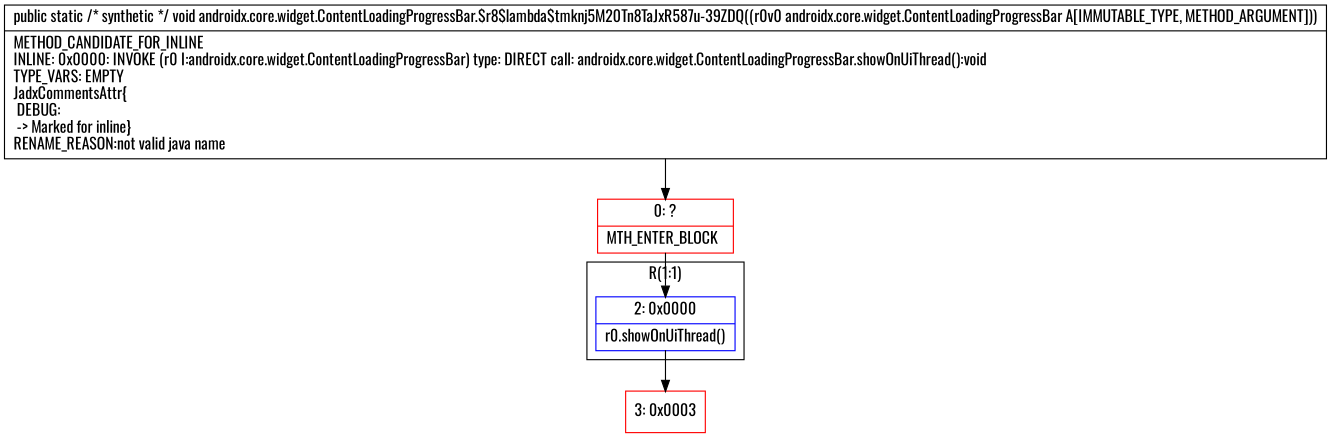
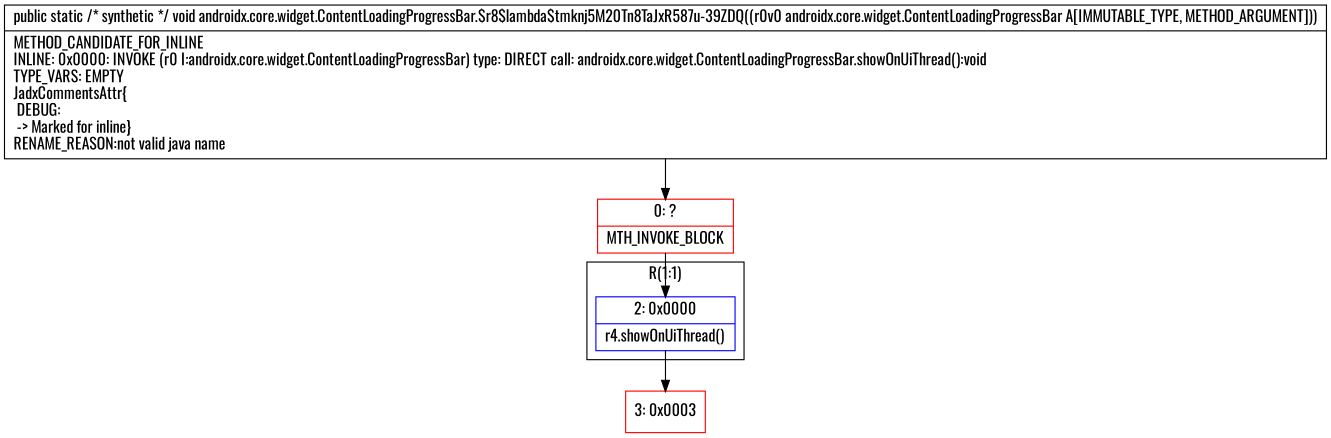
(663, 239) -> (665, 239)
(665, 337) -> (665, 337)
